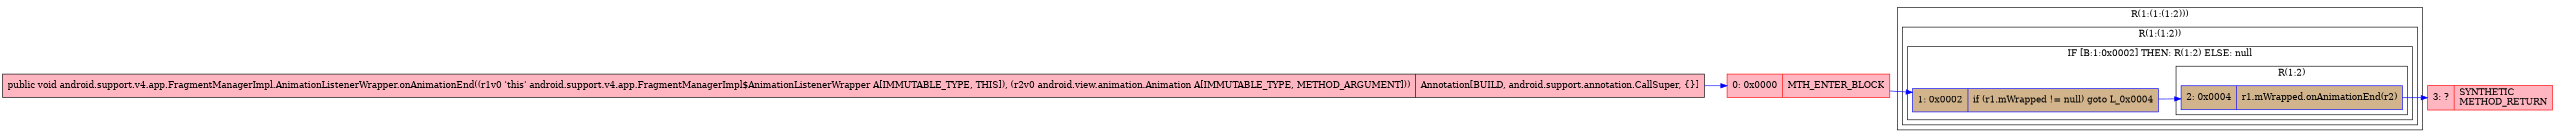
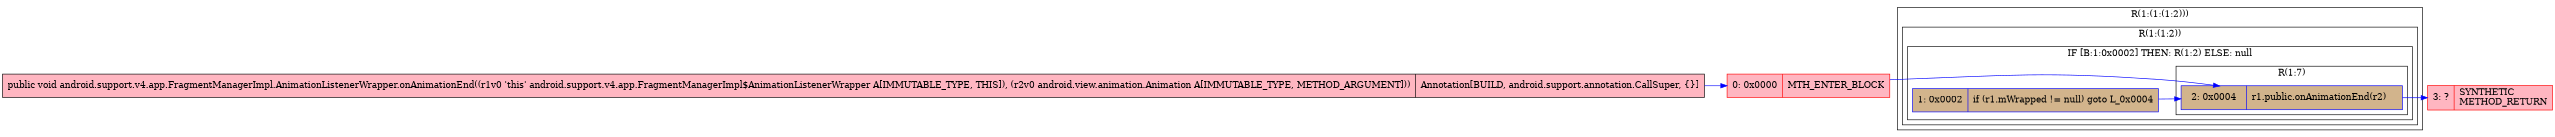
(2292, 73) -> (2292, 73)
(1898, 91) -> (2052, 75)
(2319, 97) -> (2319, 97)
